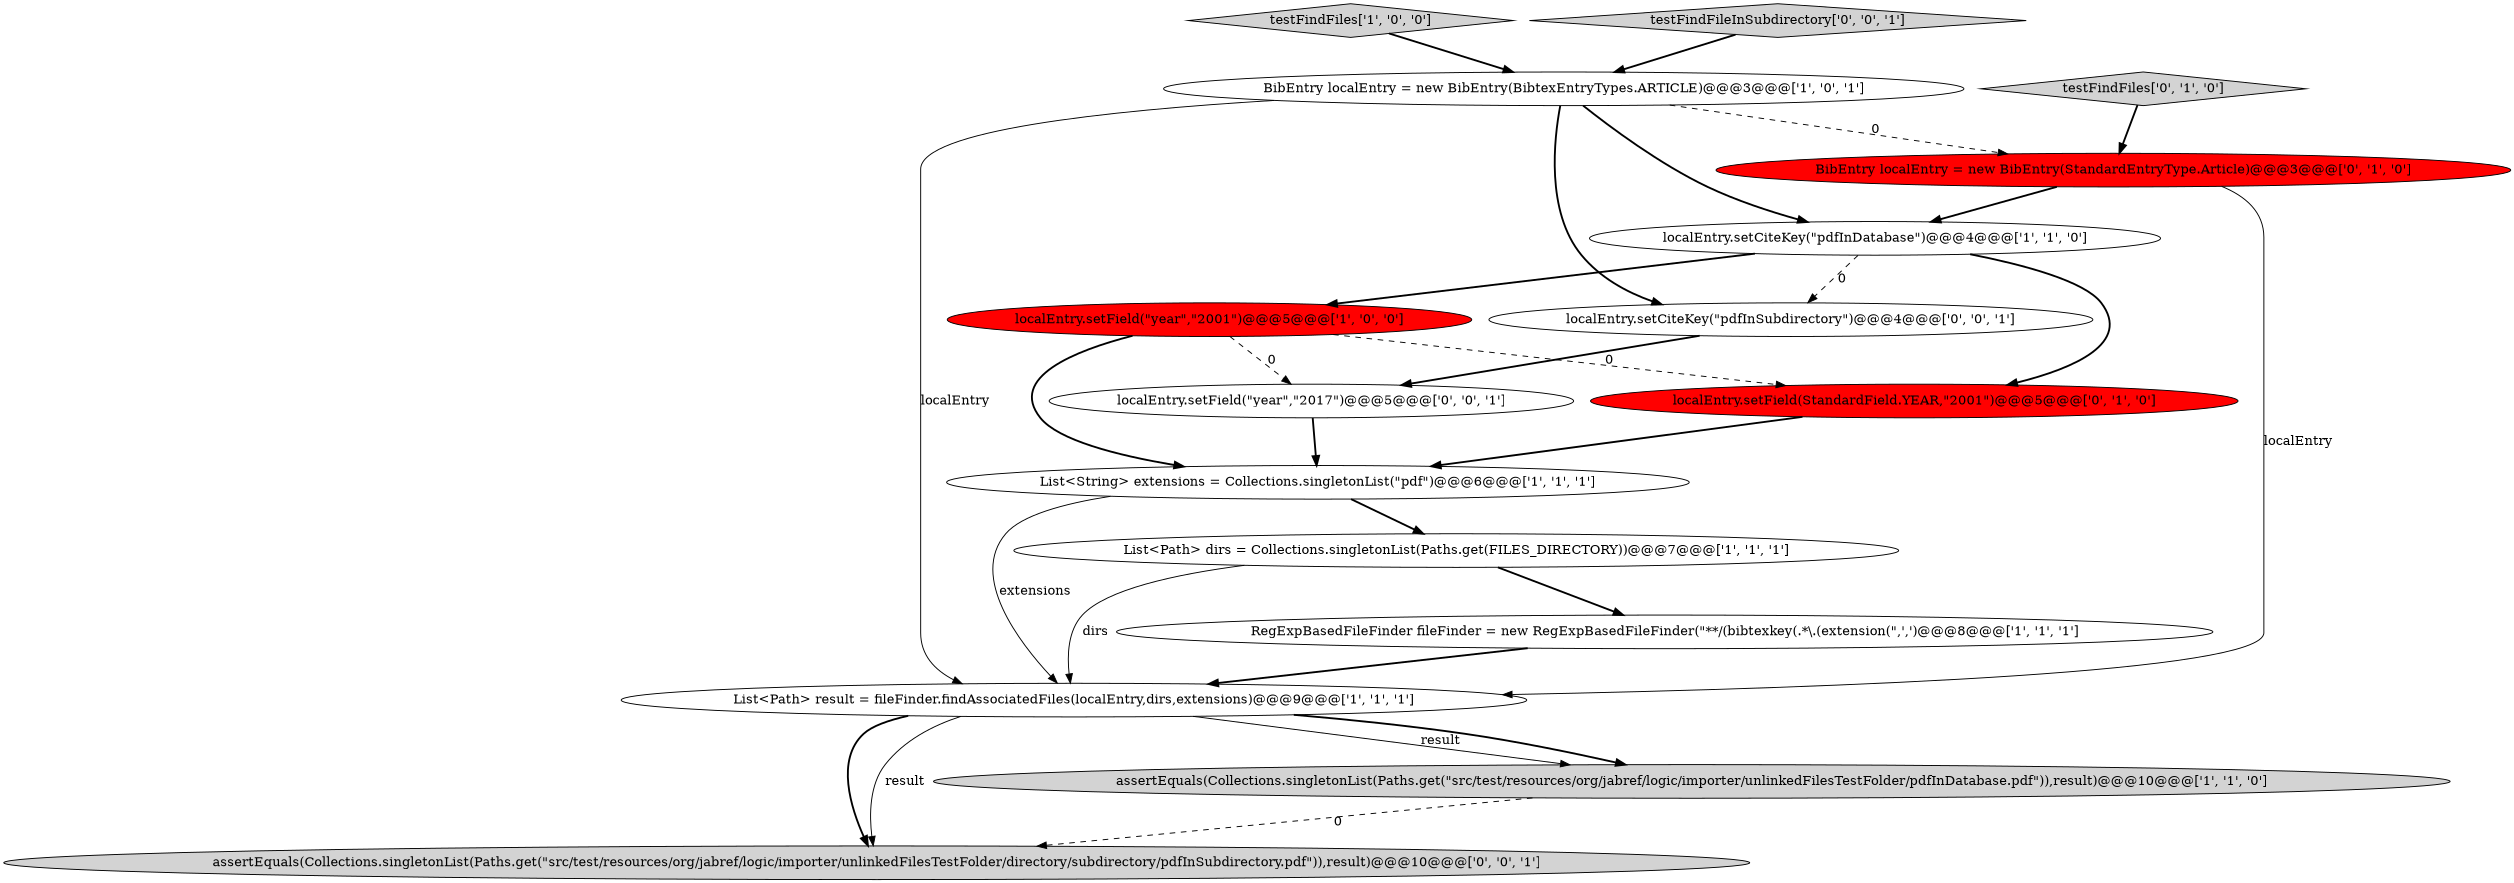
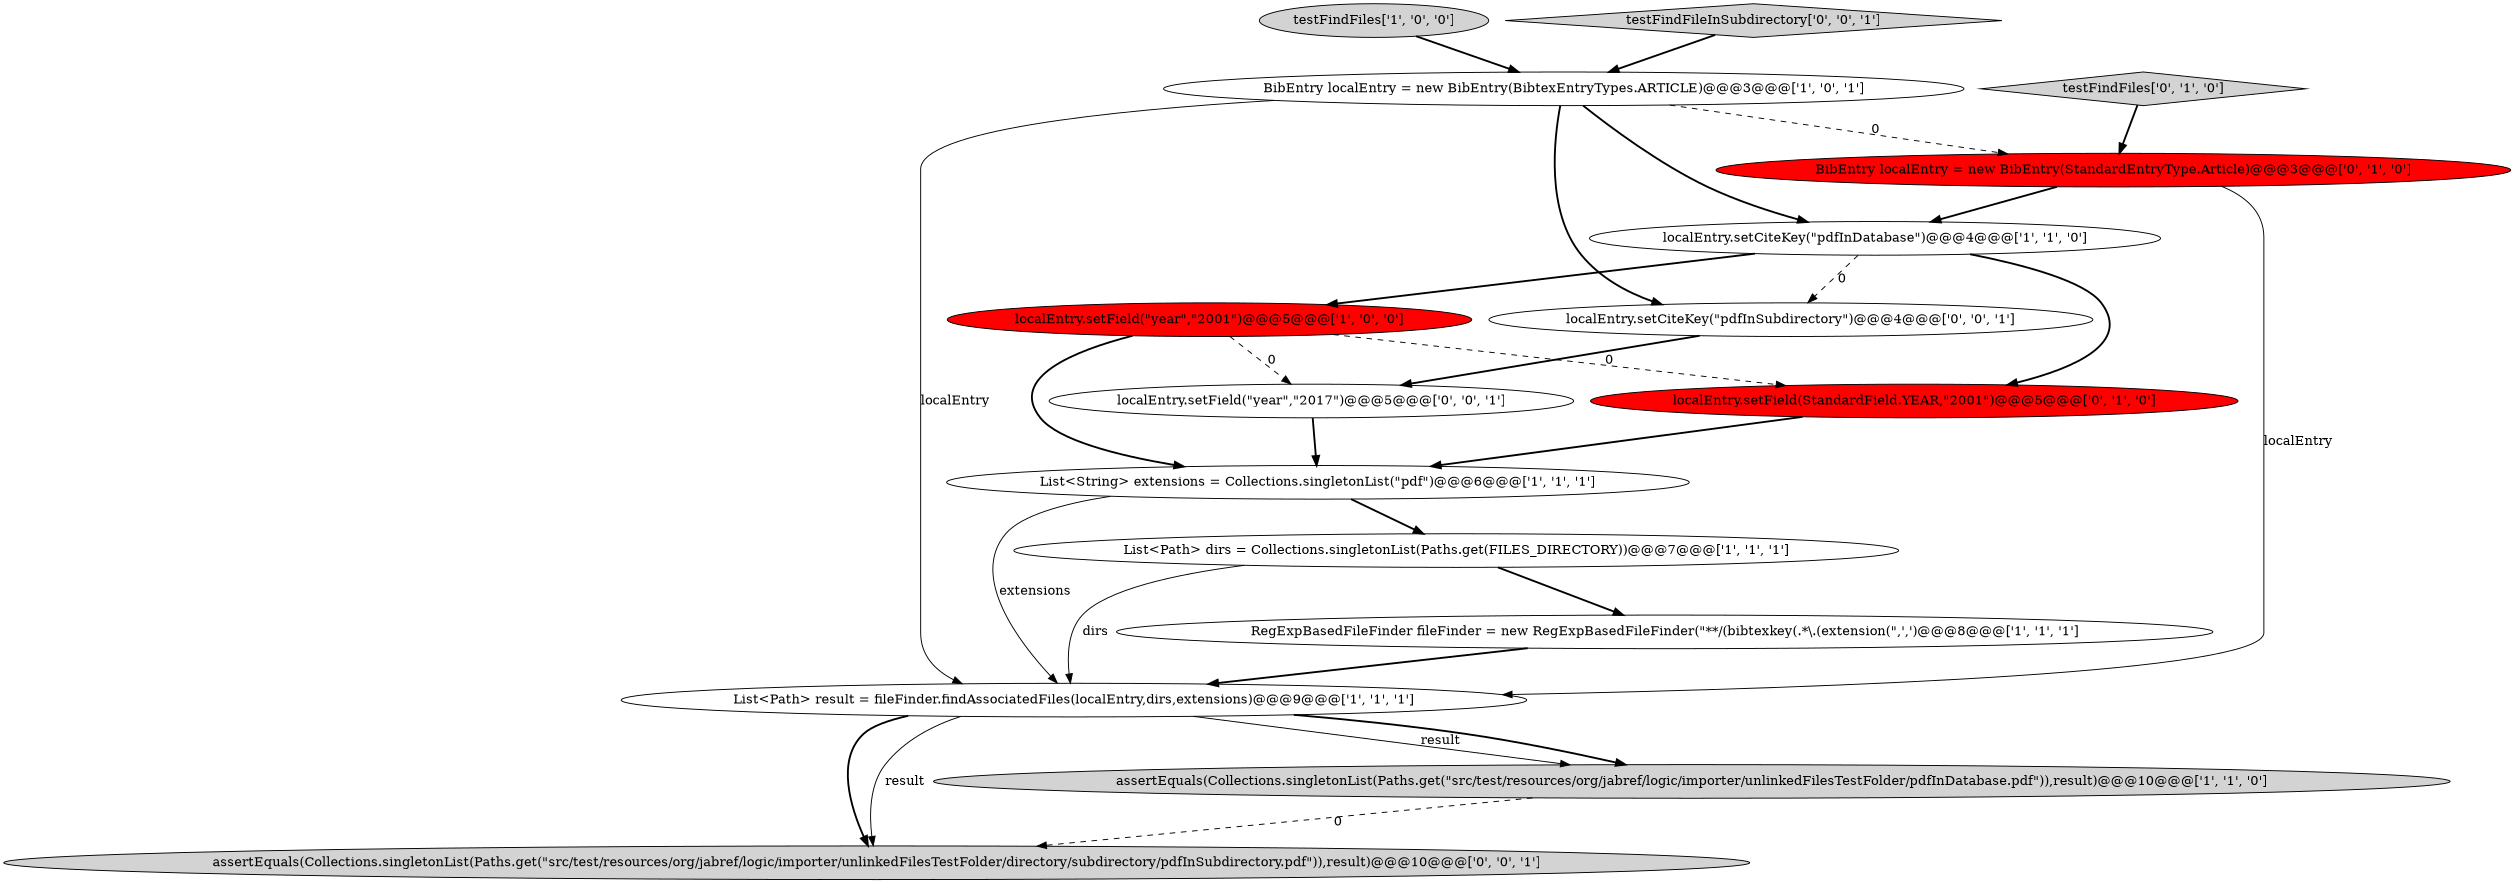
(1351, 21) -> (1374, 21)
